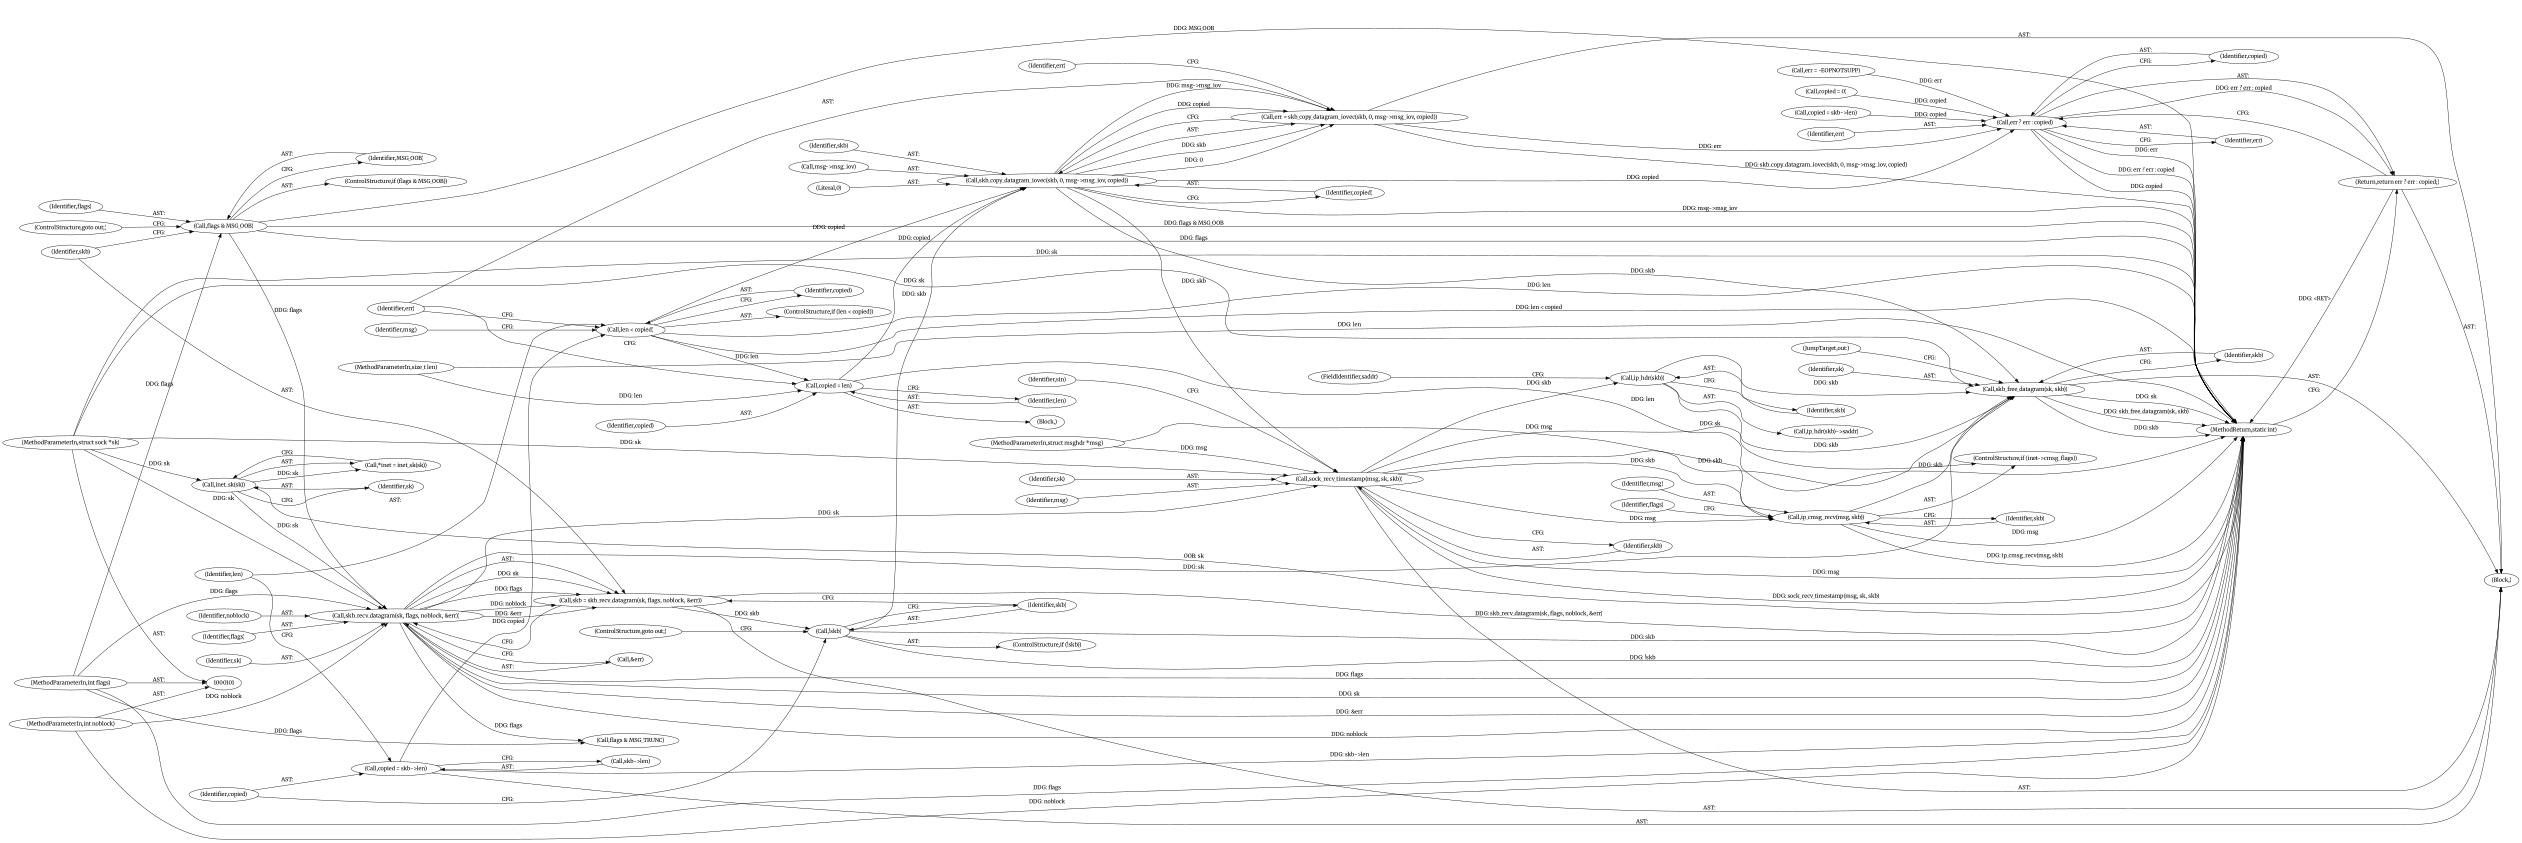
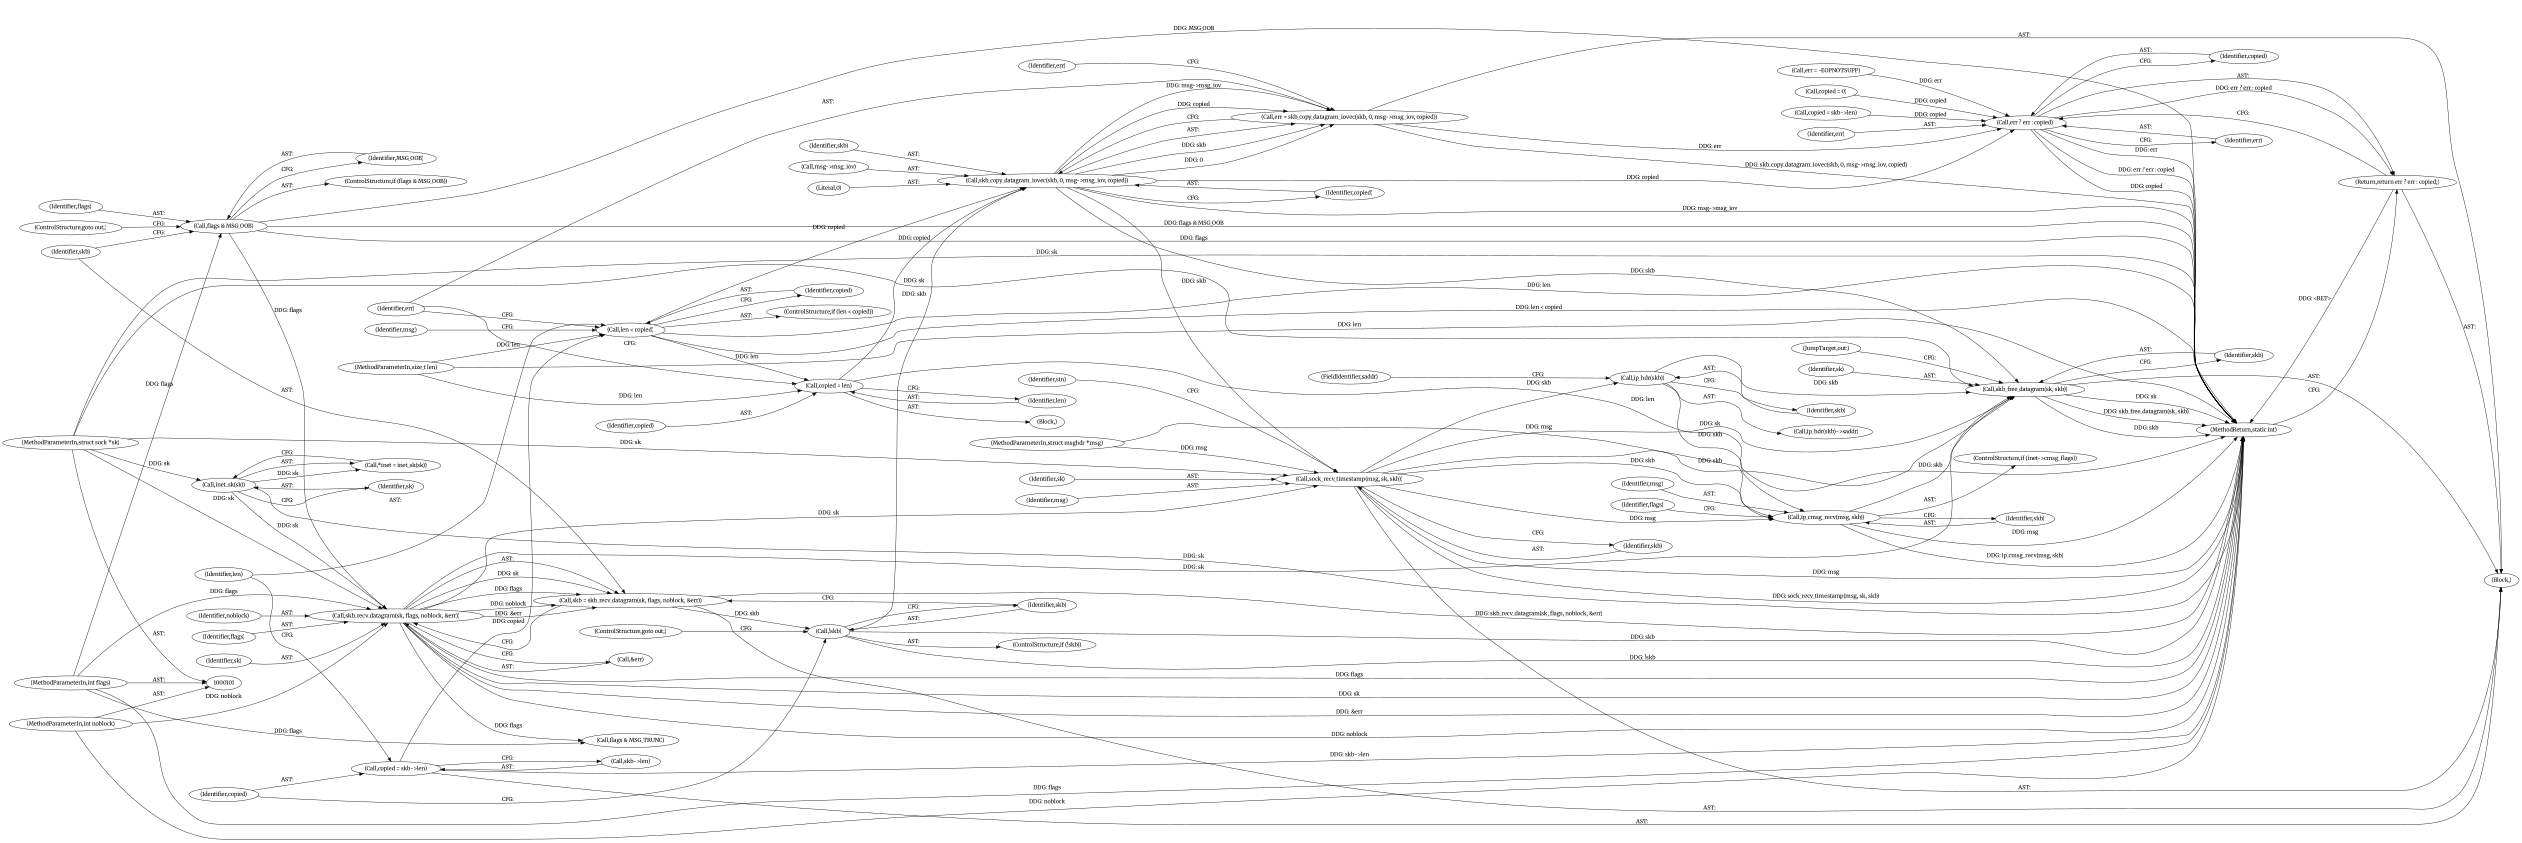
none -> (515, 349)
(1795, 465) -> (1722, 449)
(1194, 556) -> (1194, 556)
